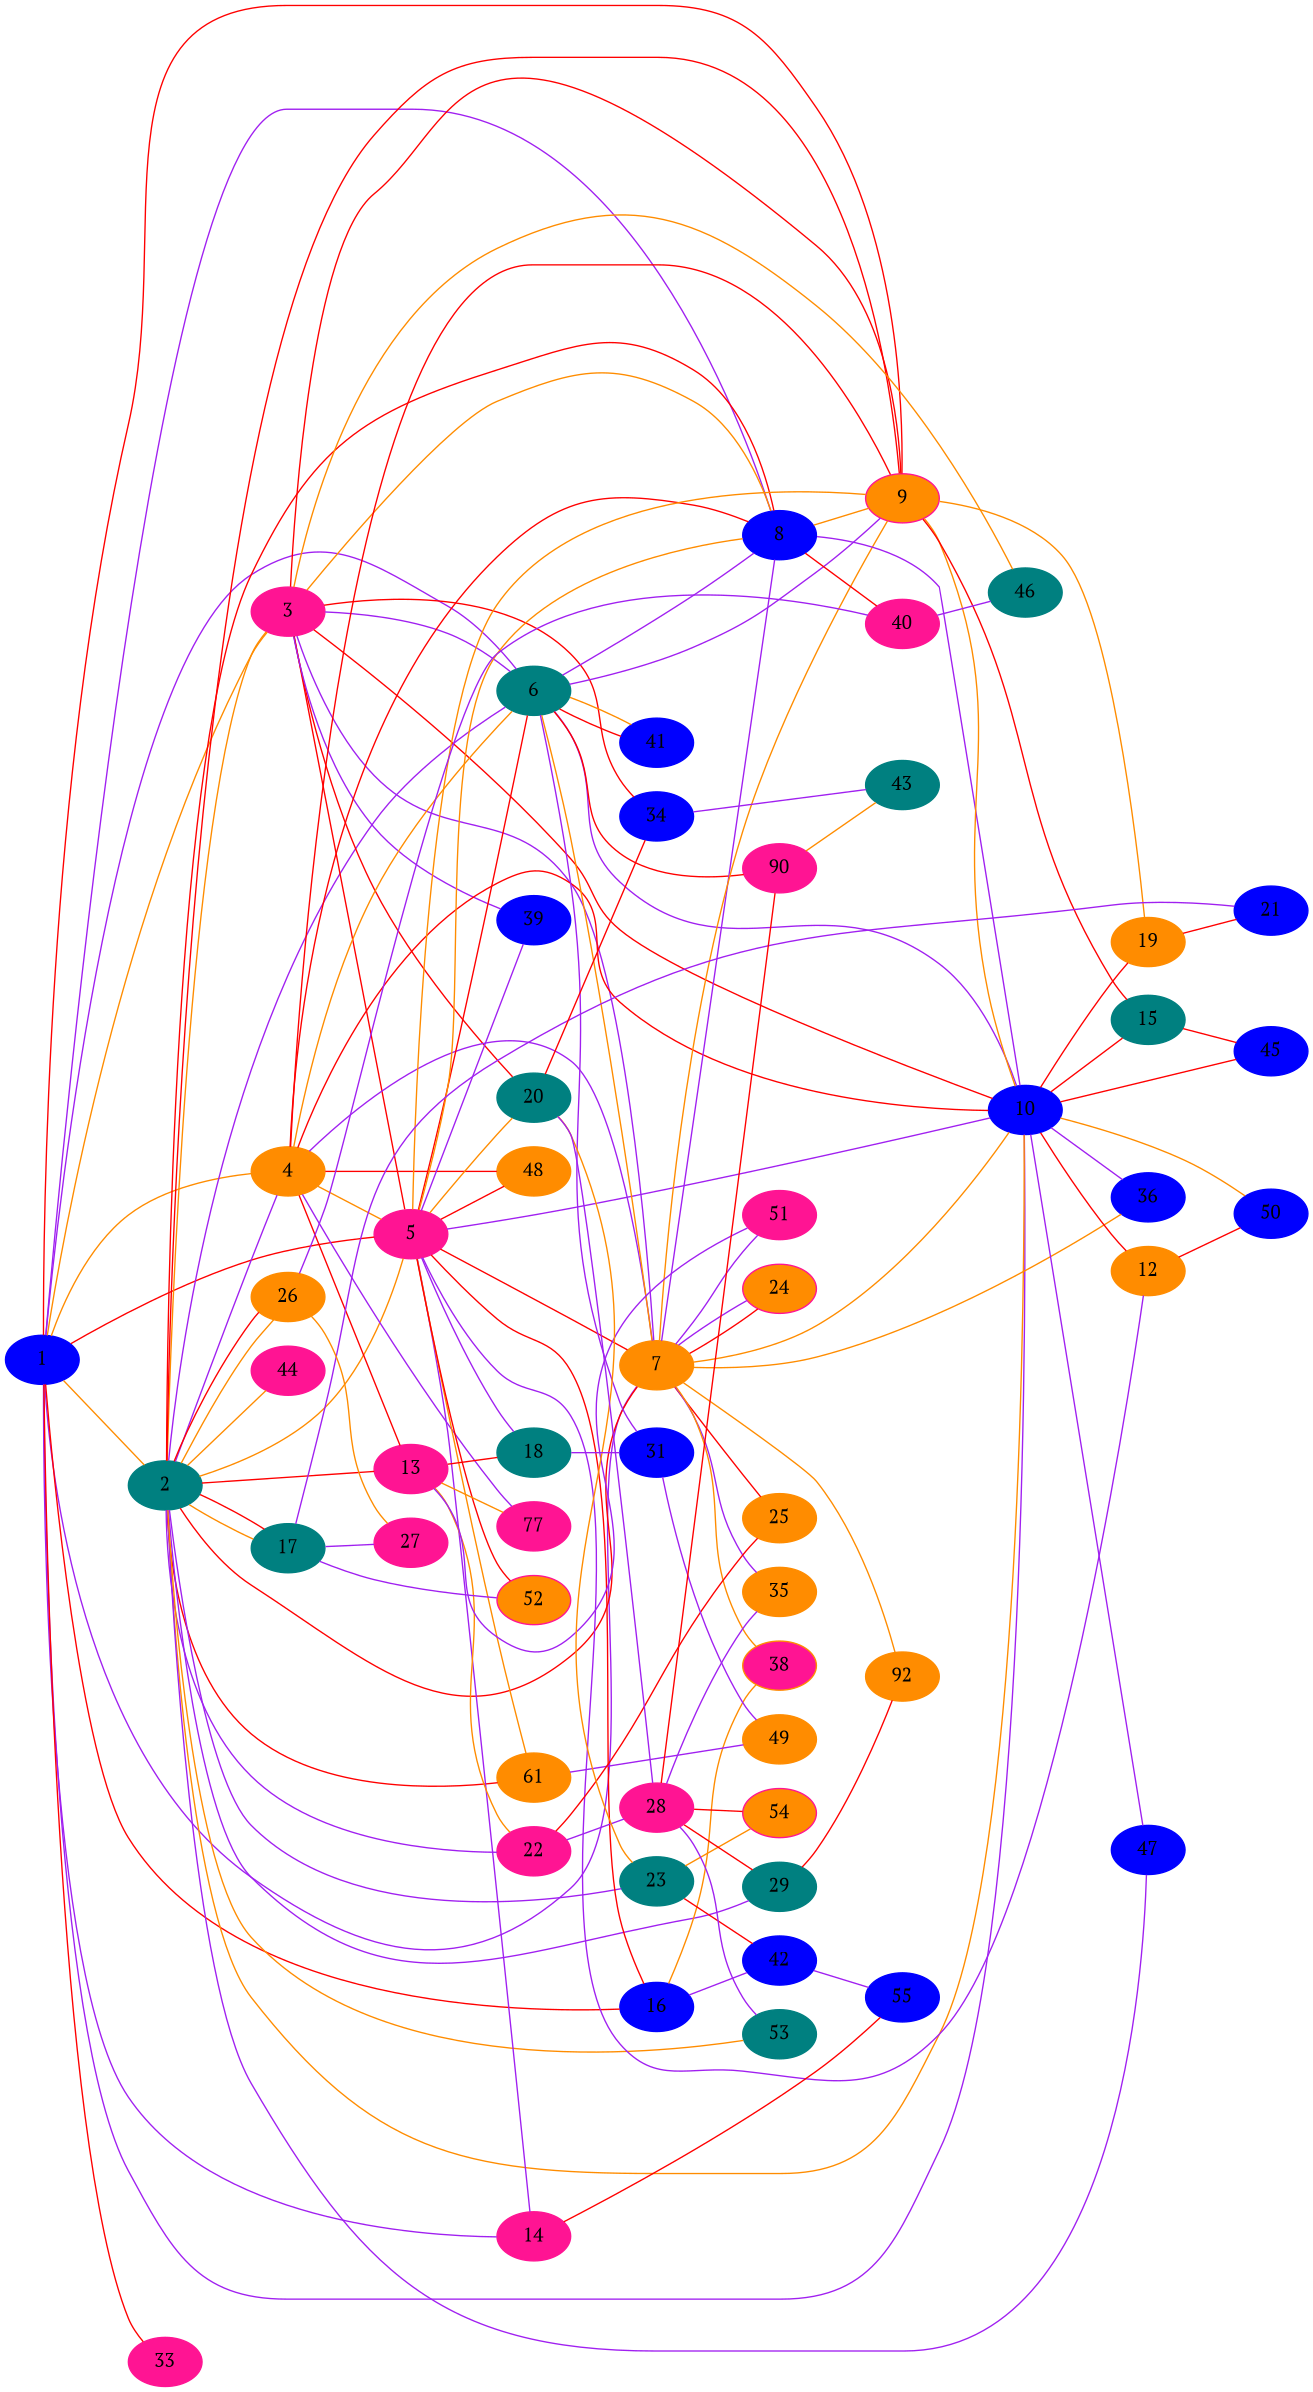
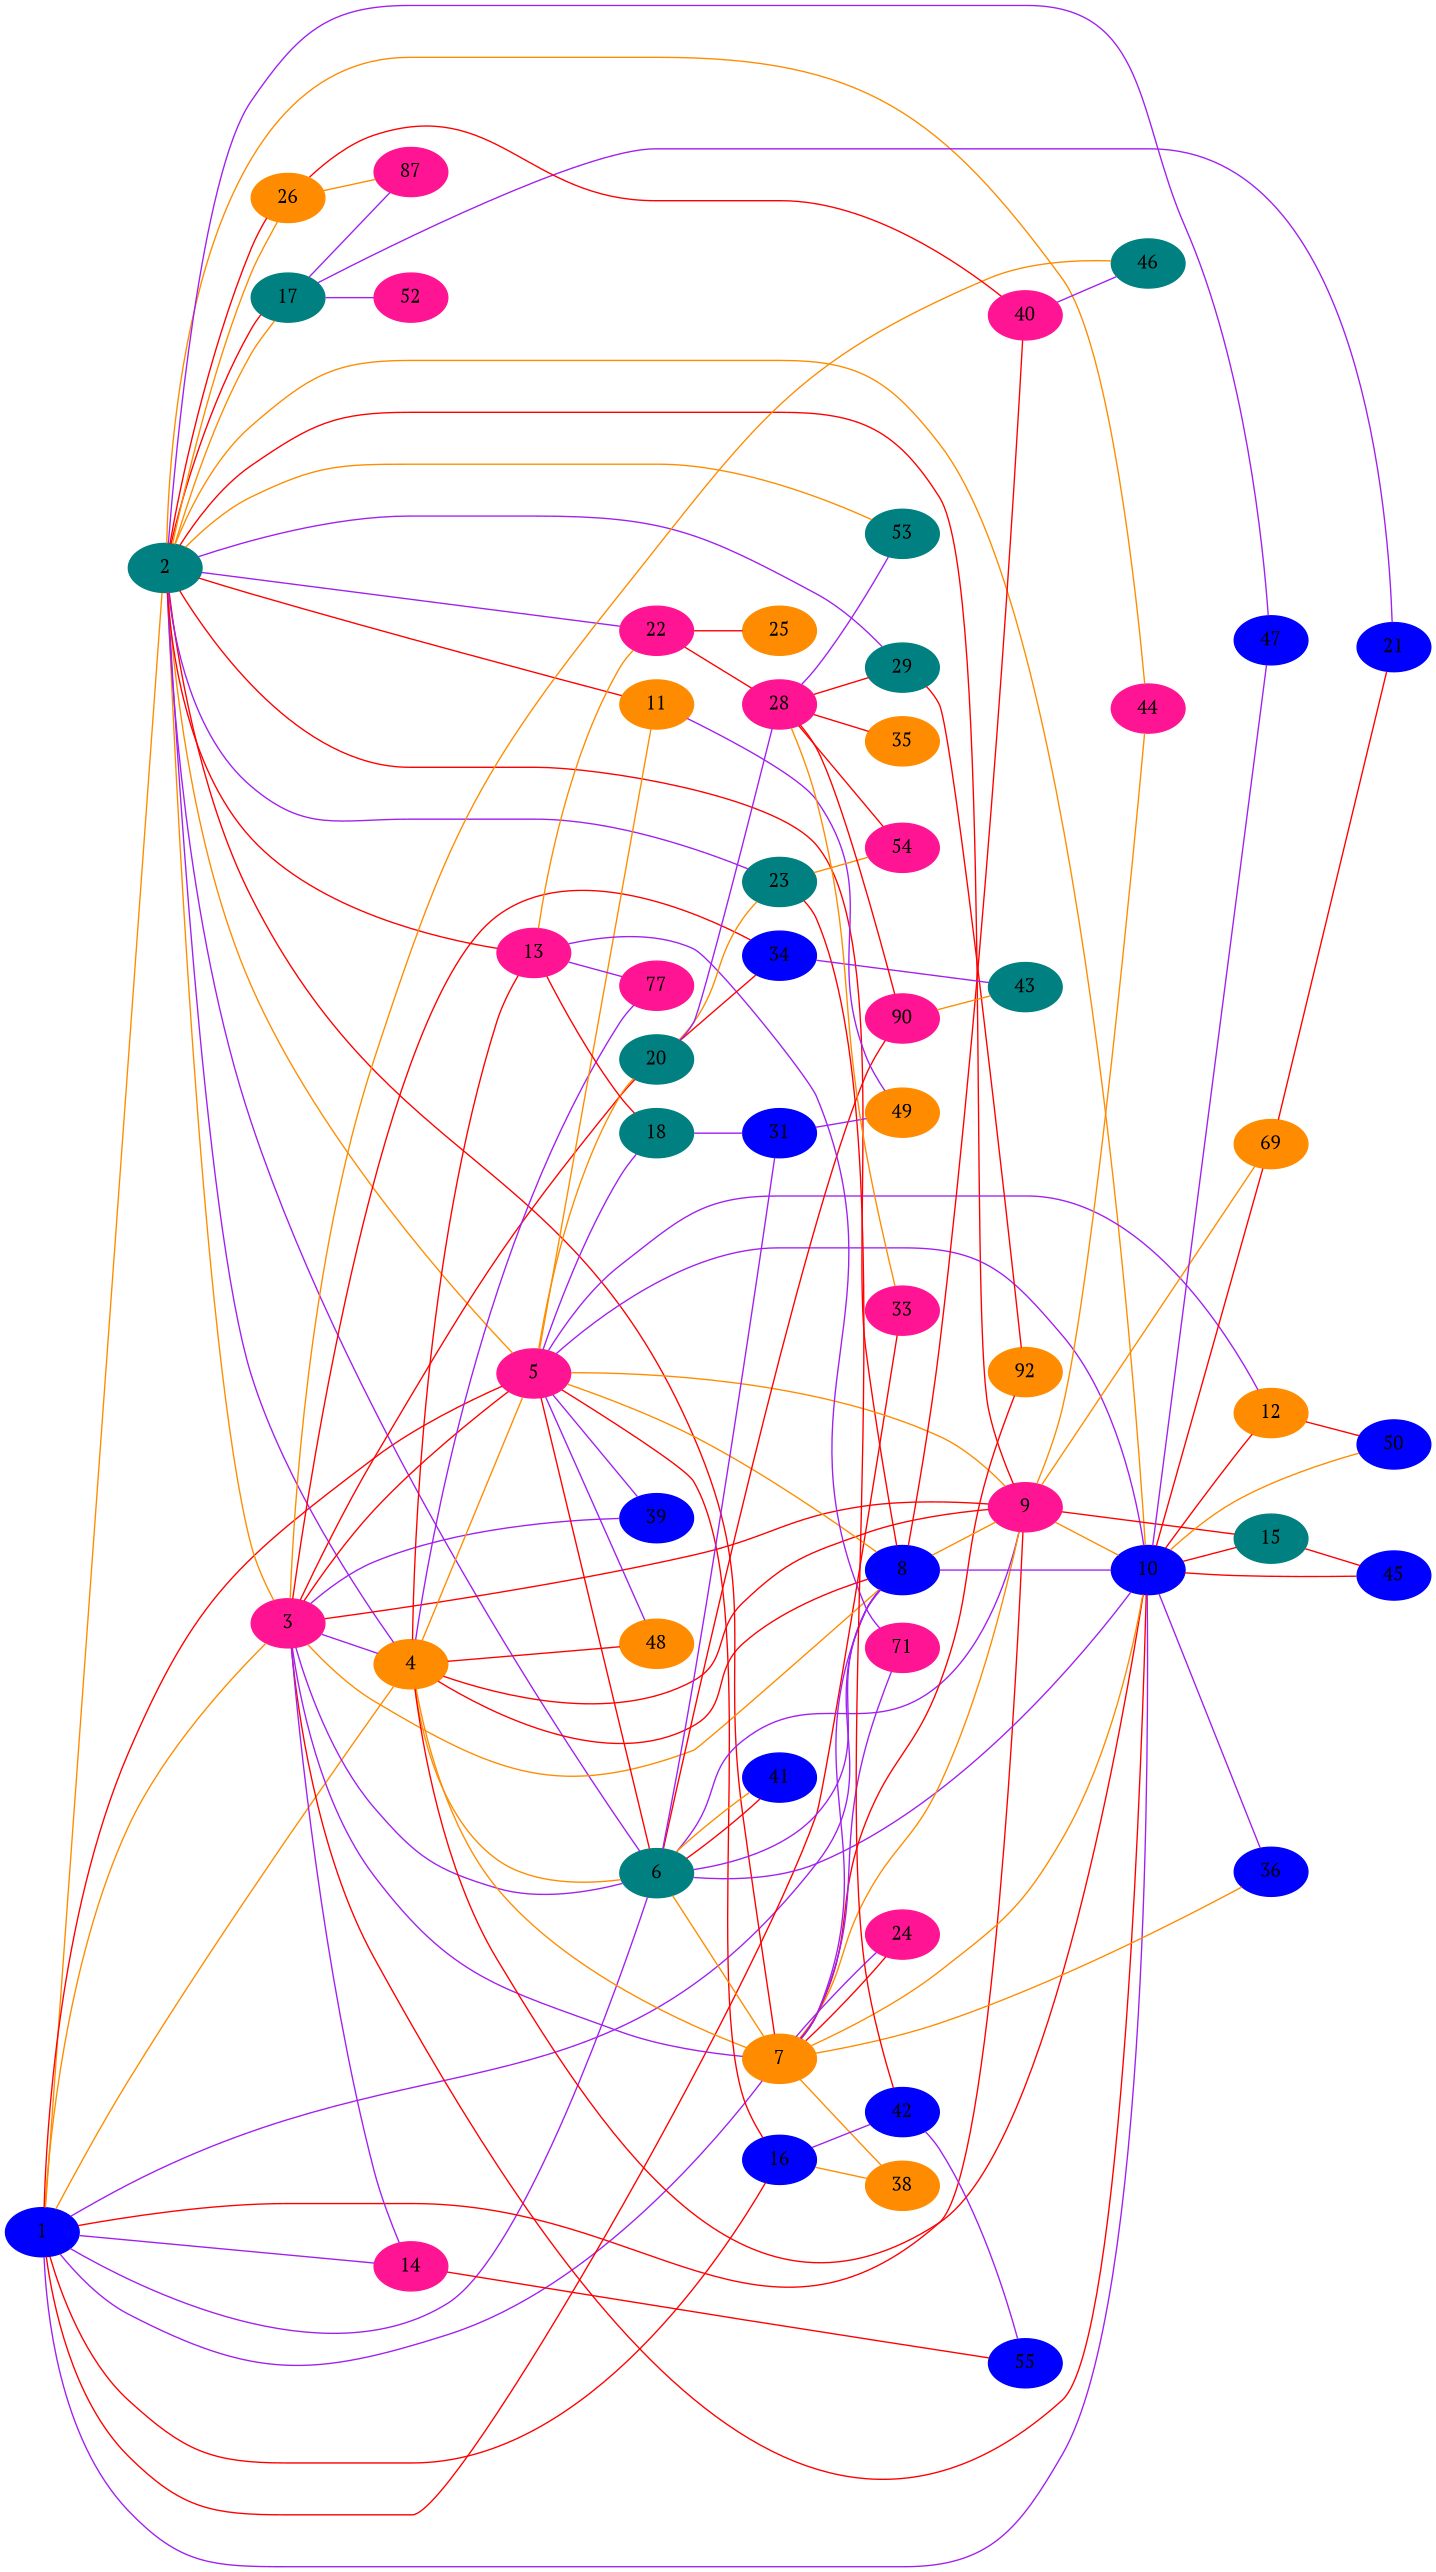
(902, 498) -> (1025, 1507)
(428, 825) -> (653, 200)
none -> (841, 935)
(1148, 942) -> (1271, 1144)
(569, 1060) -> (525, 1918)
none -> (1110, 1074)
(472, 1203) -> (595, 1509)
(780, 1215) -> (902, 1648)
(780, 1289) -> (902, 1935)
(534, 1299) -> none
(453, 1424) -> none
(717, 1442) -> none
(823, 1491) -> (922, 1723)
(483, 1503) -> (595, 969)
(724, 1515) -> none
(411, 1543) -> (411, 172)
(534, 1600) -> (411, 298)
none -> (350, 1644)
(780, 1666) -> (902, 2186)
(705, 1694) -> (841, 723)
(534, 1778) -> (657, 704)
(780, 1813) -> (902, 848)
(595, 1829) -> (718, 668)
(490, 1830) -> (329, 1949)
